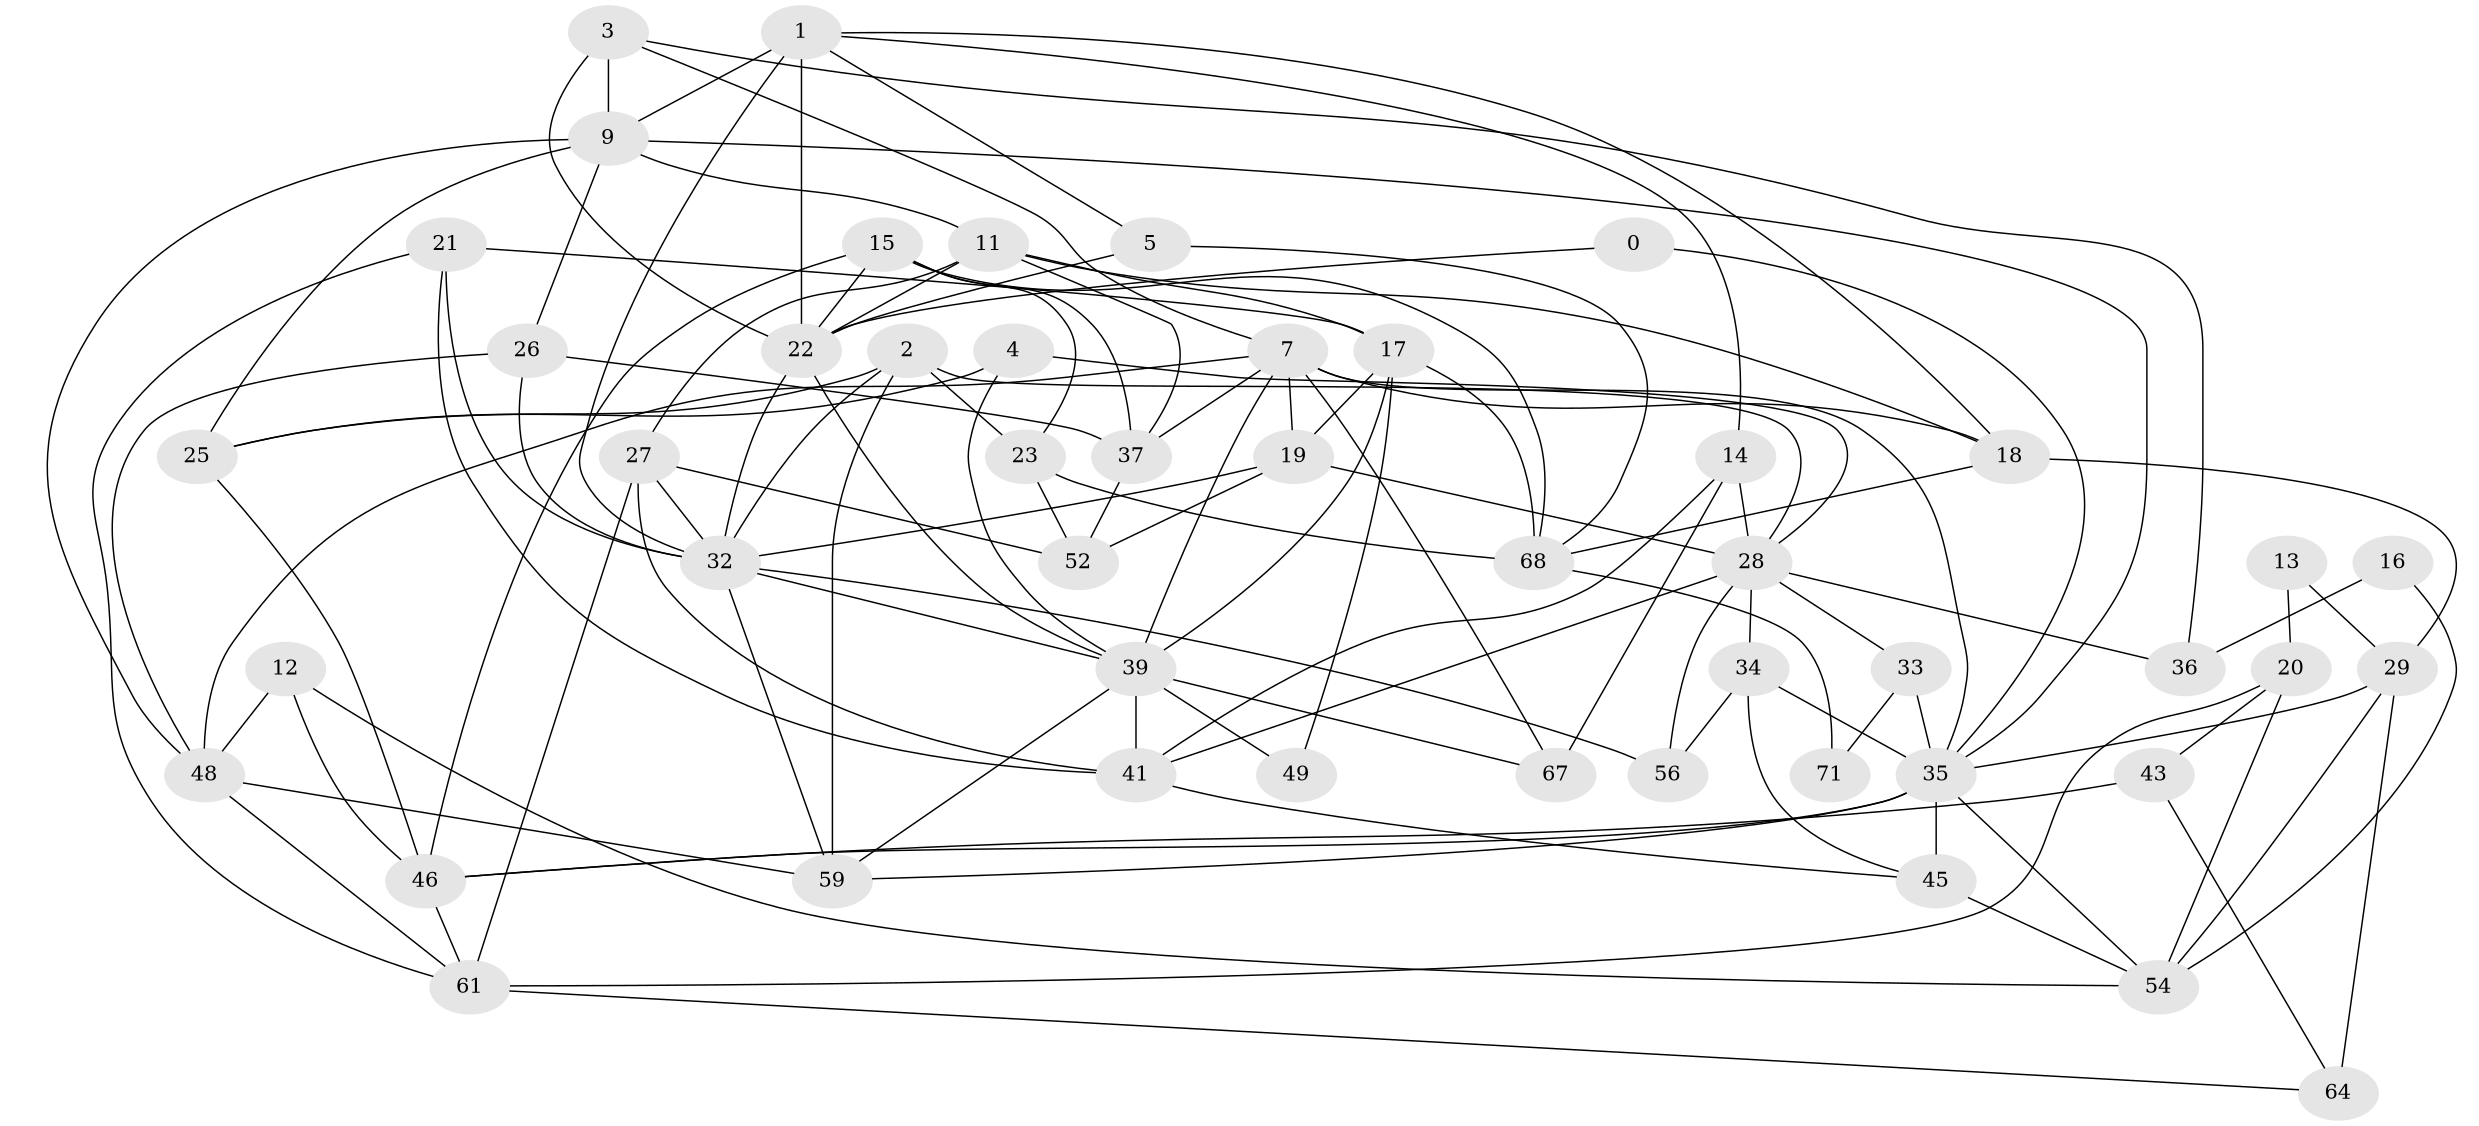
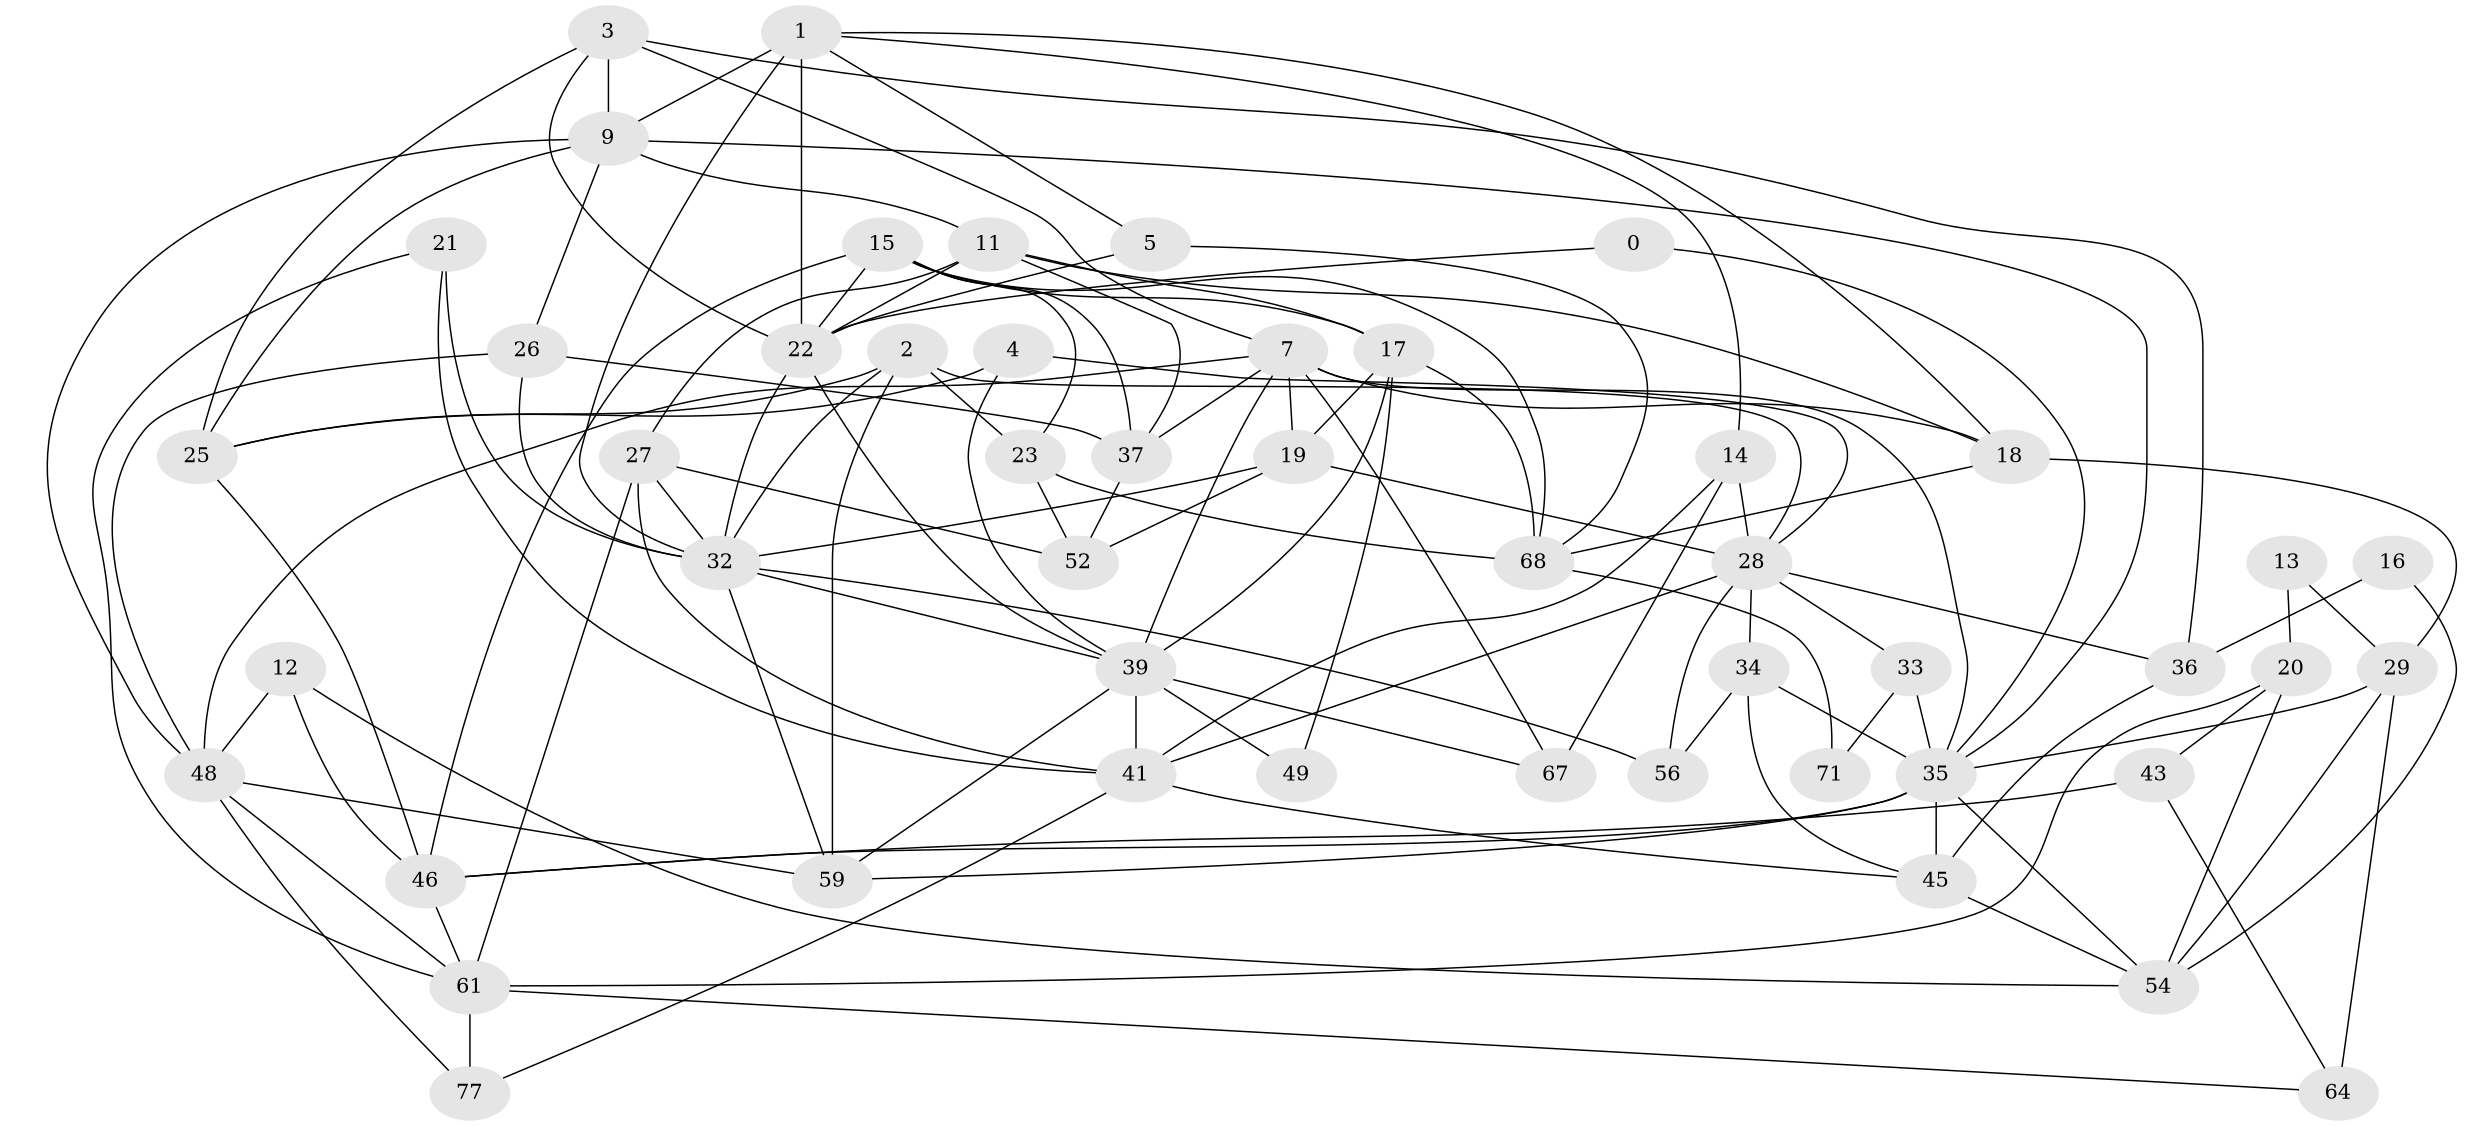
none -> (347, 200)
(838, 274) -> (1173, 298)
none -> (2027, 772)
none -> (470, 1093)
